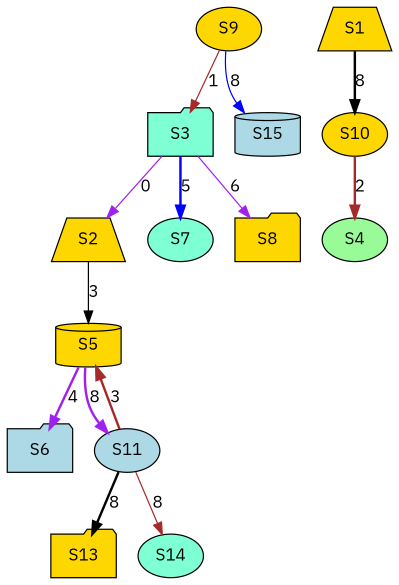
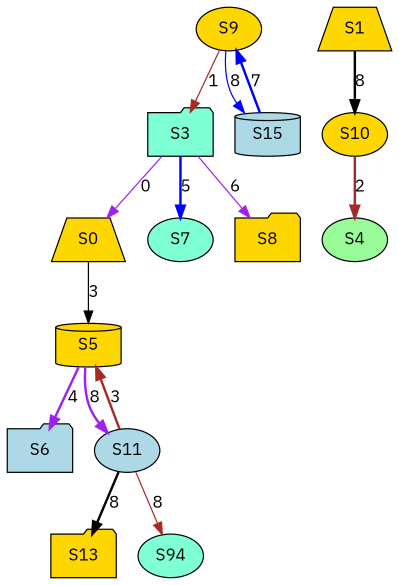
none -> (250, 87)
(88, 240) -> (88, 240)
(171, 556) -> (171, 556)
